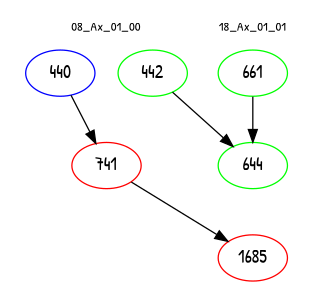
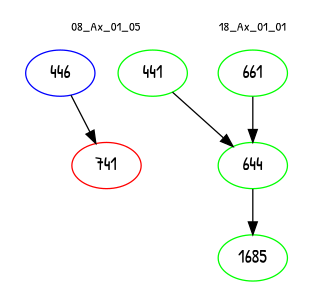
(107, 28) -> (107, 28)
(60, 73) -> (60, 73)
(153, 73) -> (153, 73)
(174, 208) -> (253, 205)
(253, 258) -> (253, 258)
